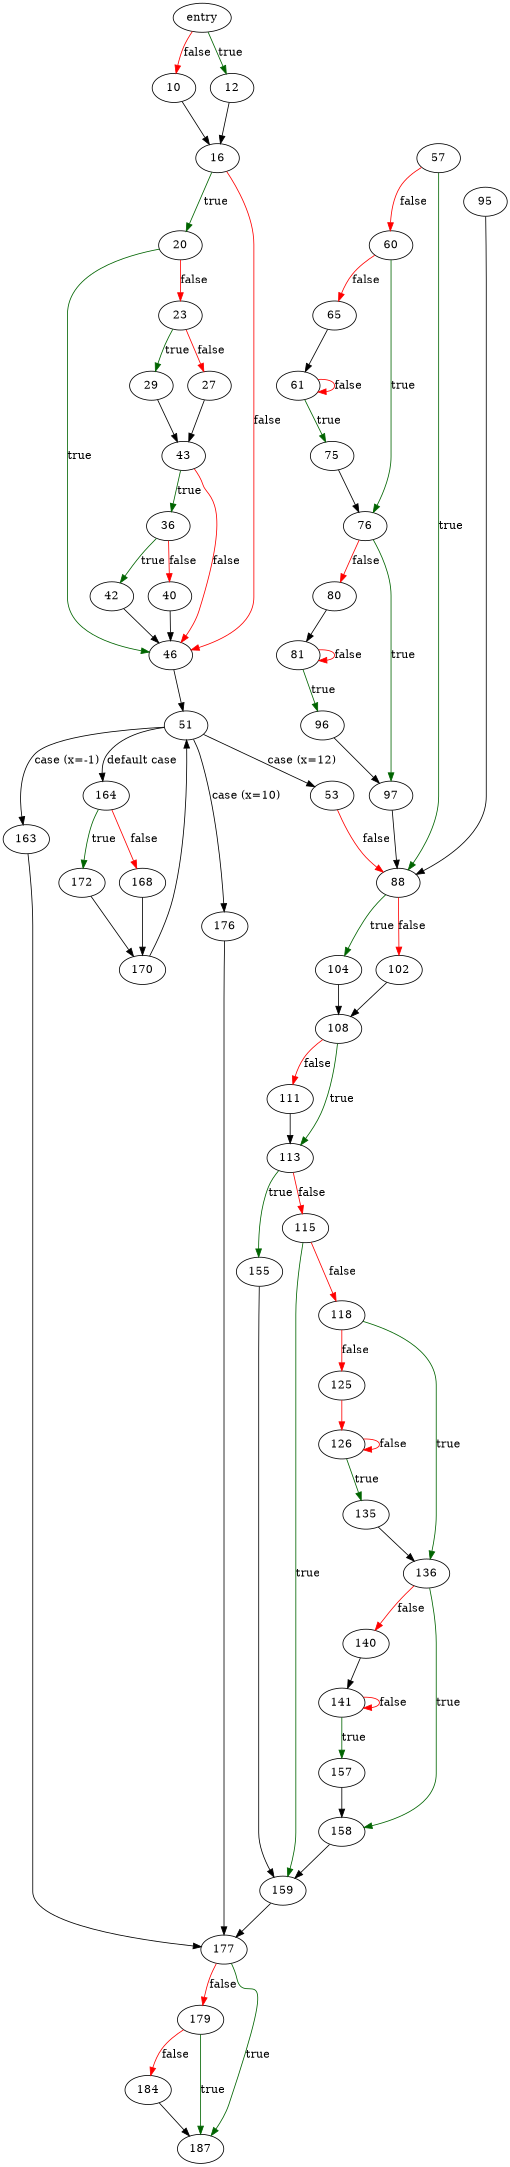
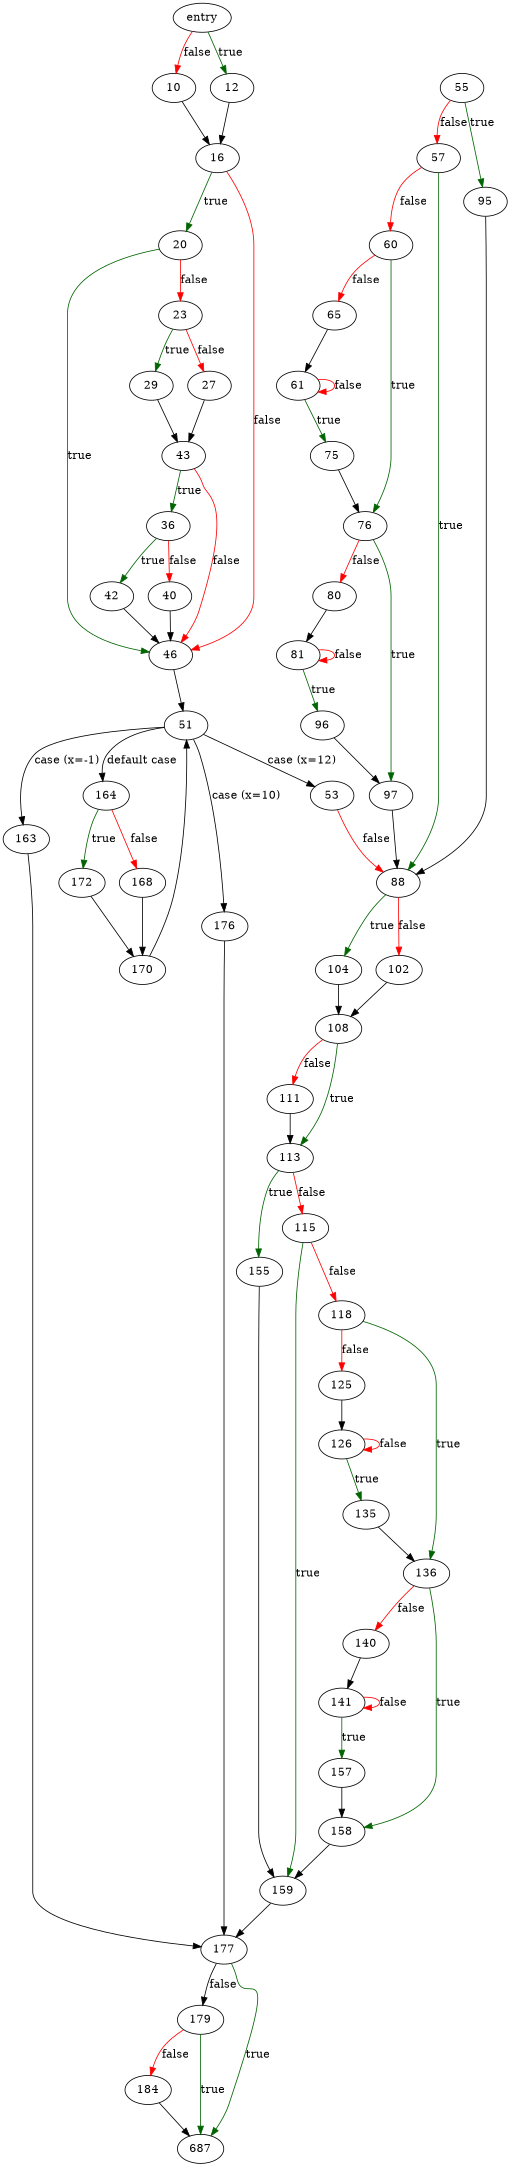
none -> (462, 88)
(342, 1411) -> (342, 1411)
(209, 1980) -> (209, 1980)
(201, 2149) -> (201, 2149)
